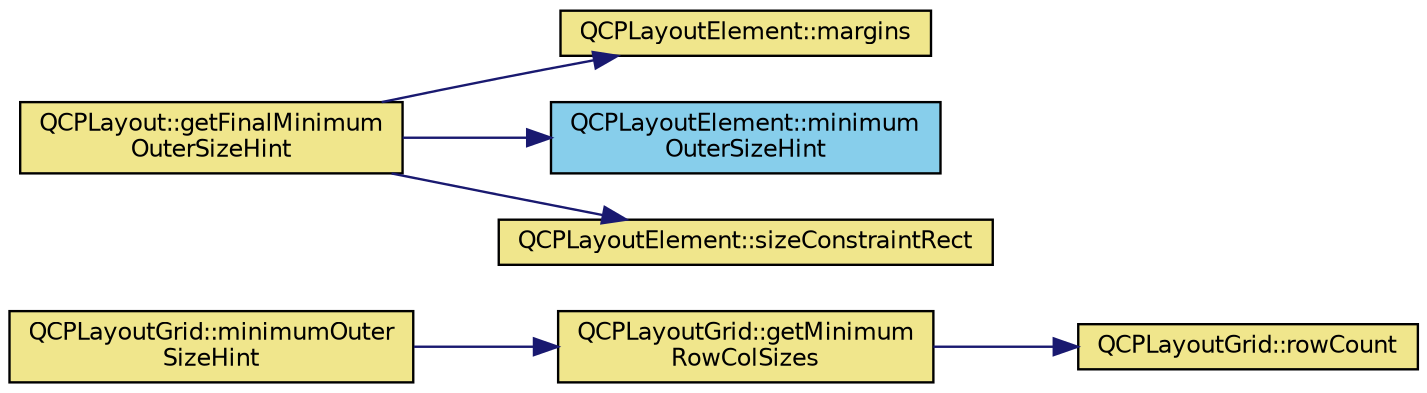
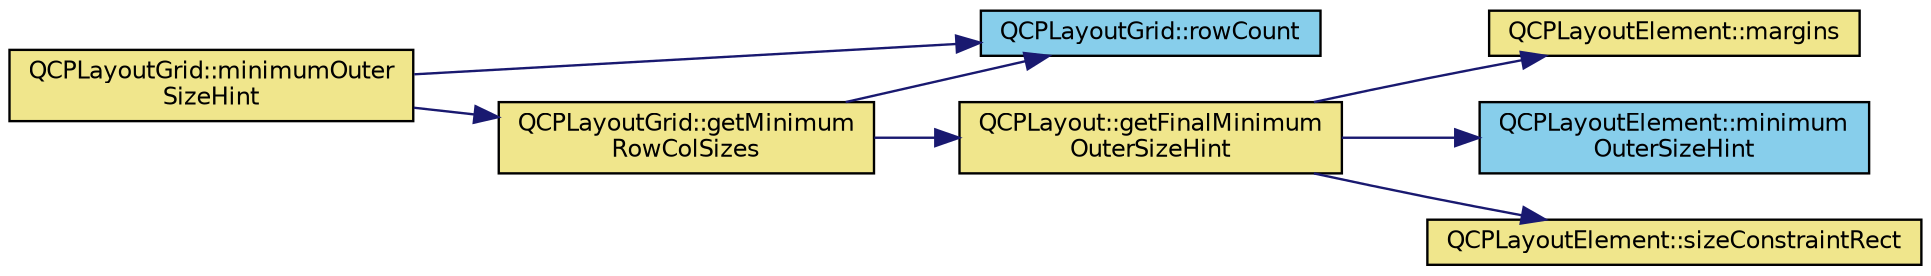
none -> (685, 59)
none -> (905, 138)
(1248, 347) -> (1151, 33)
